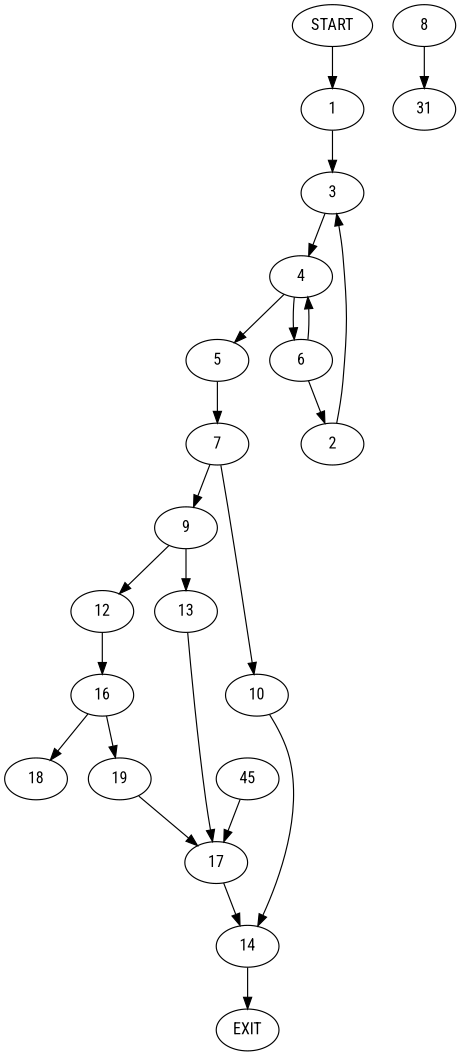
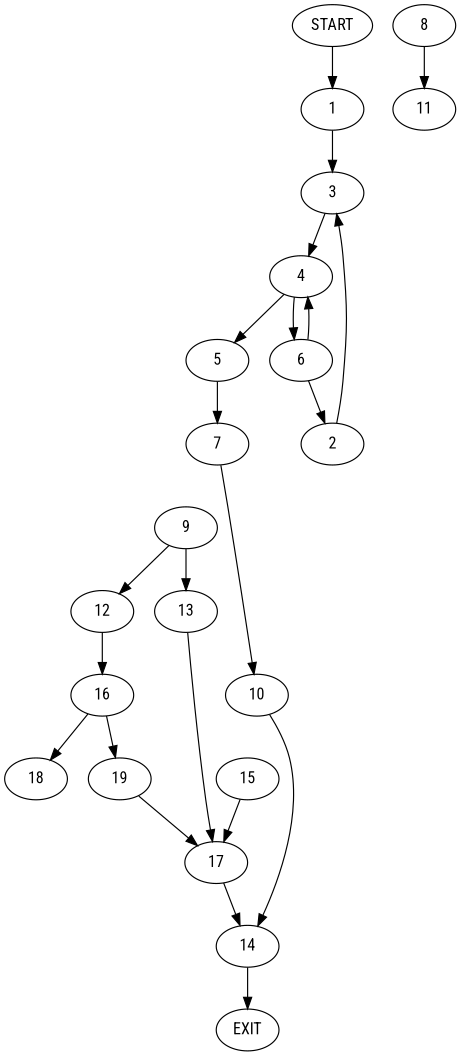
(424, 109) -> (424, 109)
(204, 480) -> none
(248, 779) -> (248, 779)
